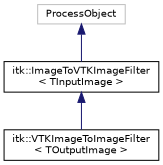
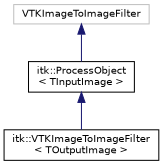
(81, 14) -> (81, 14)
(81, 77) -> (81, 77)
